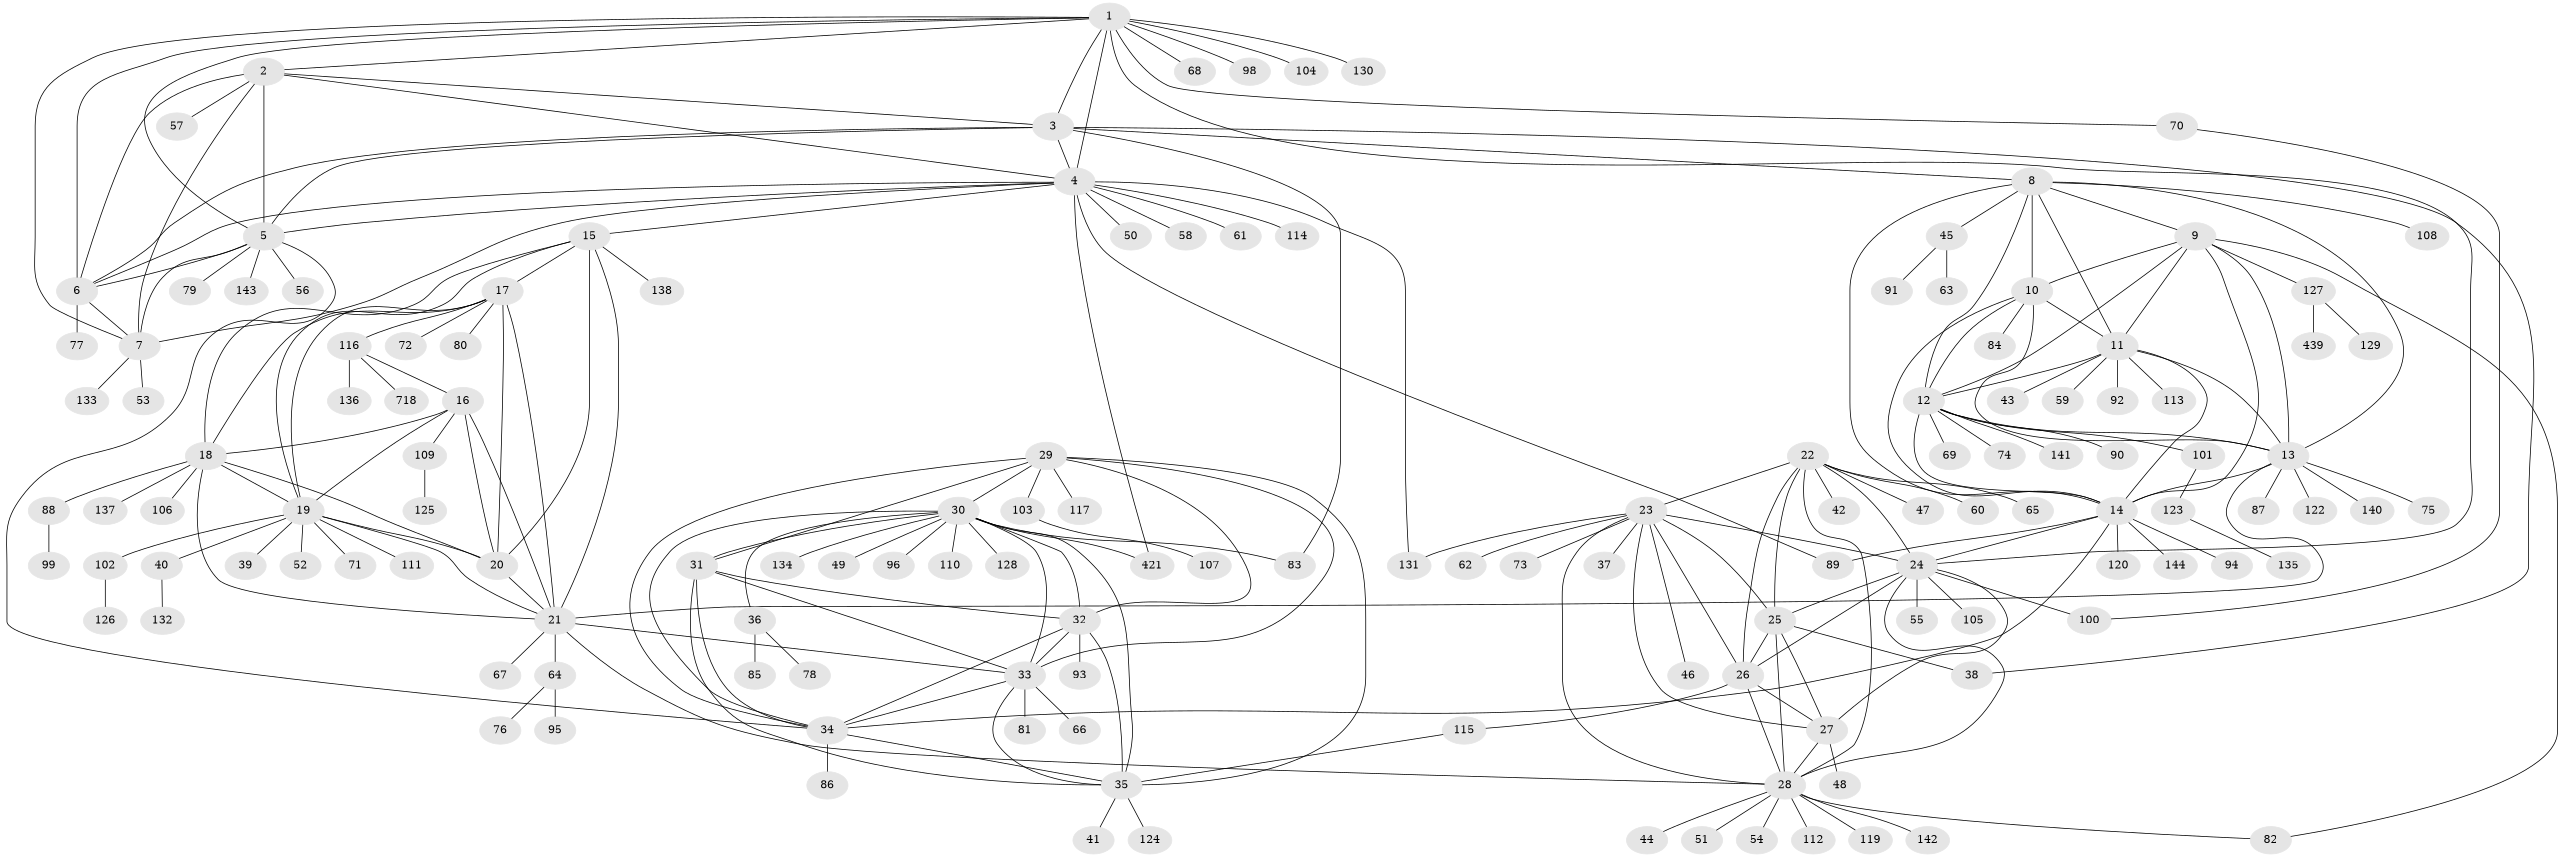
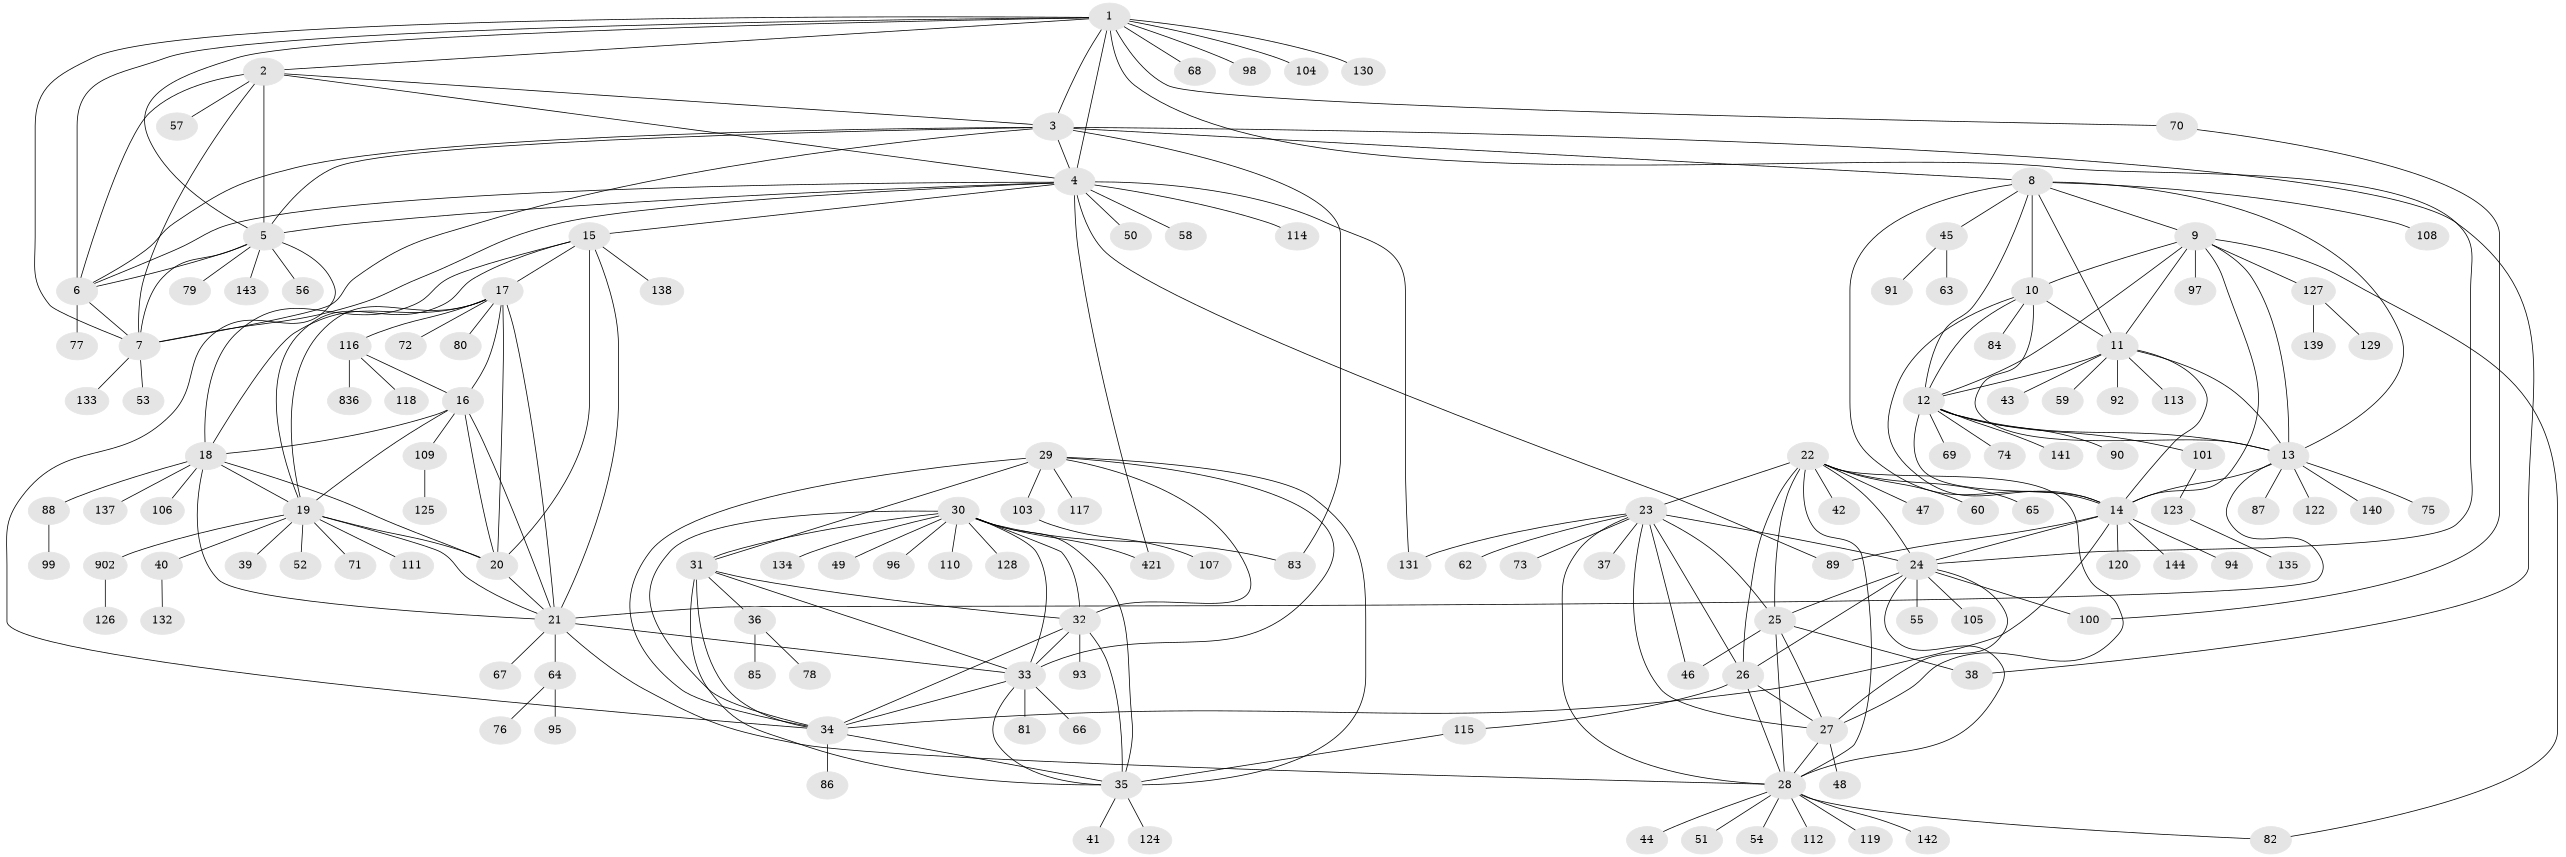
none -> (582, 196)
(1241, 236) -> none
none -> (2195, 291)
(2314, 346) -> (2314, 346)
none -> (492, 349)
(349, 401) -> (349, 401)
(407, 401) -> (407, 401)
(1002, 483) -> none
(863, 519) -> (726, 593)
(105, 566) -> (105, 566)
none -> (2091, 582)
(1759, 648) -> (1733, 647)
